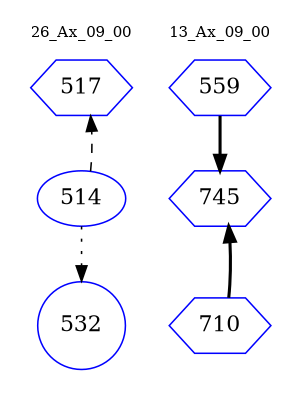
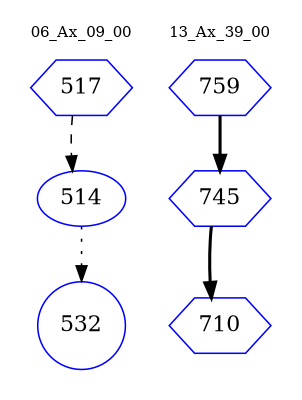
(82, 33) -> (82, 33)
(220, 33) -> (220, 33)
(220, 88) -> (220, 88)
(92, 151) -> (71, 136)
(230, 270) -> (210, 254)
